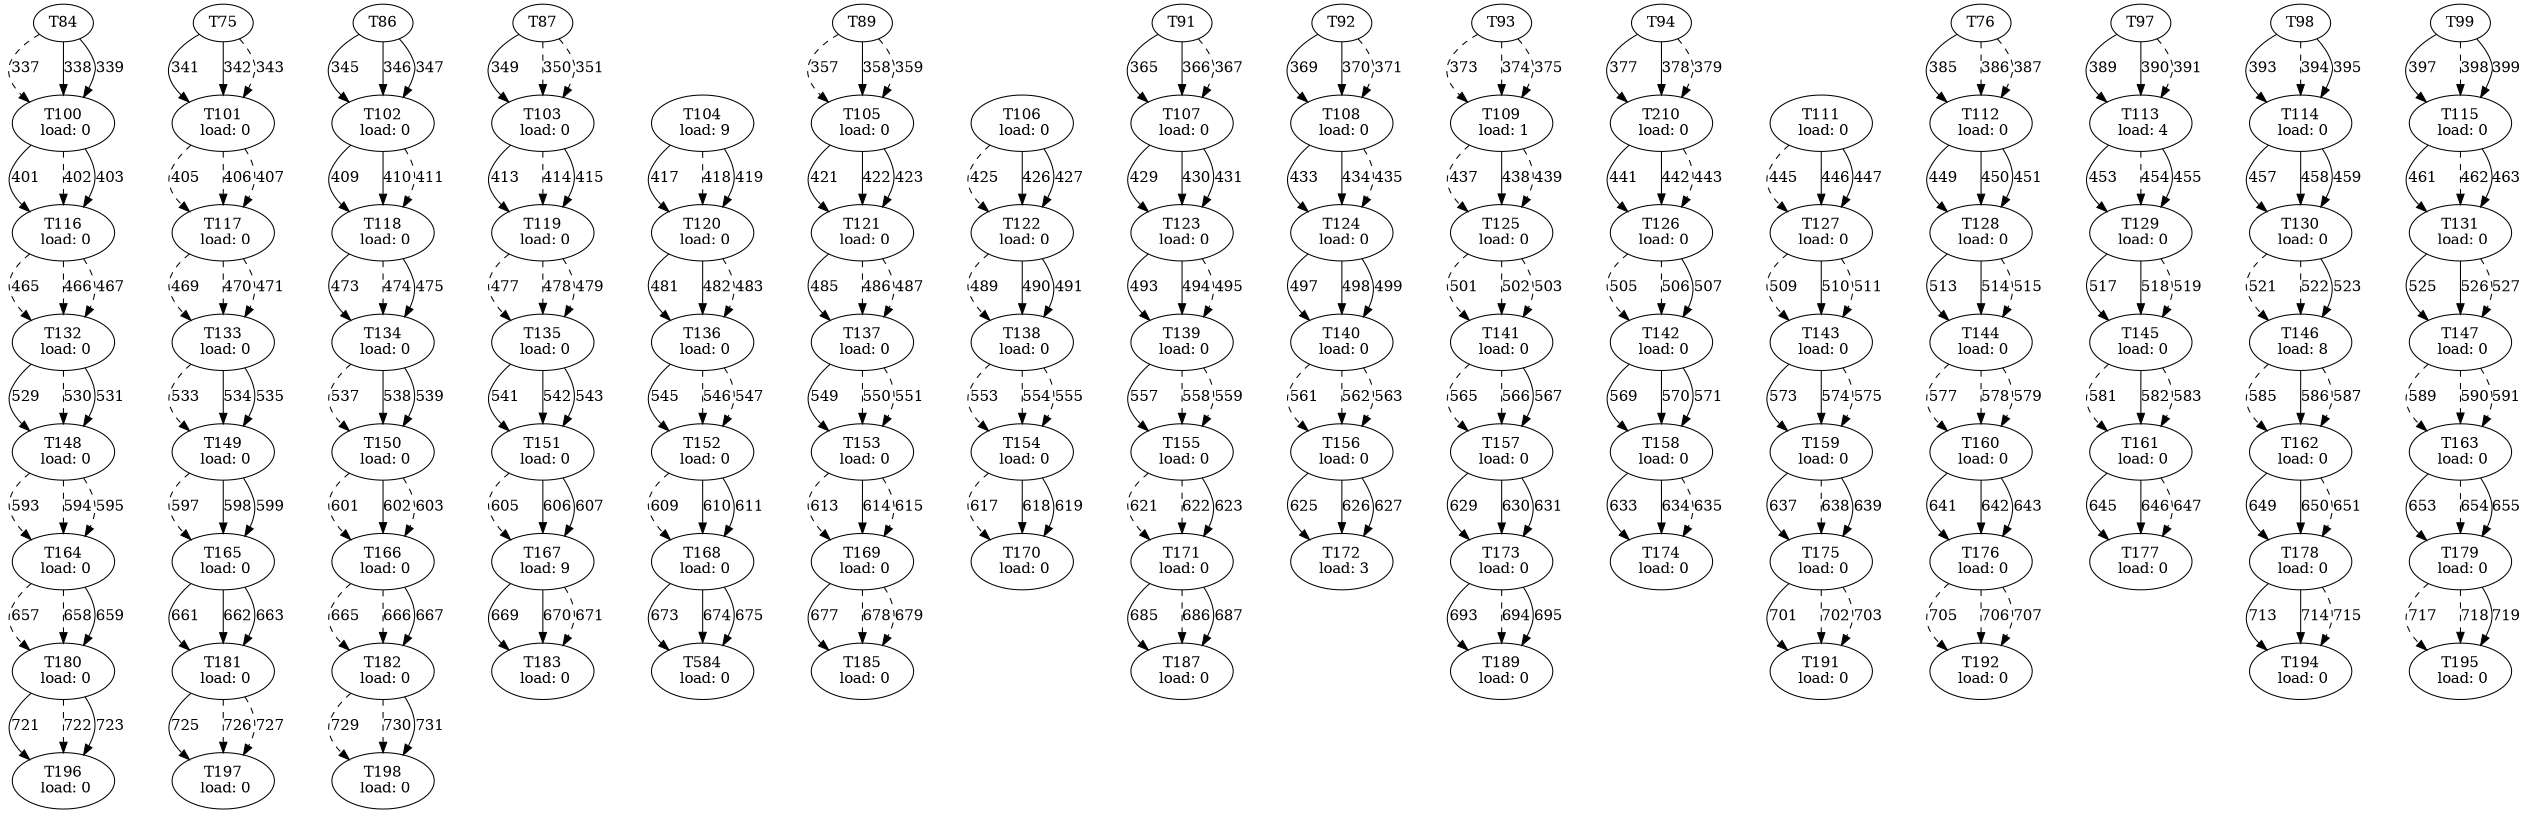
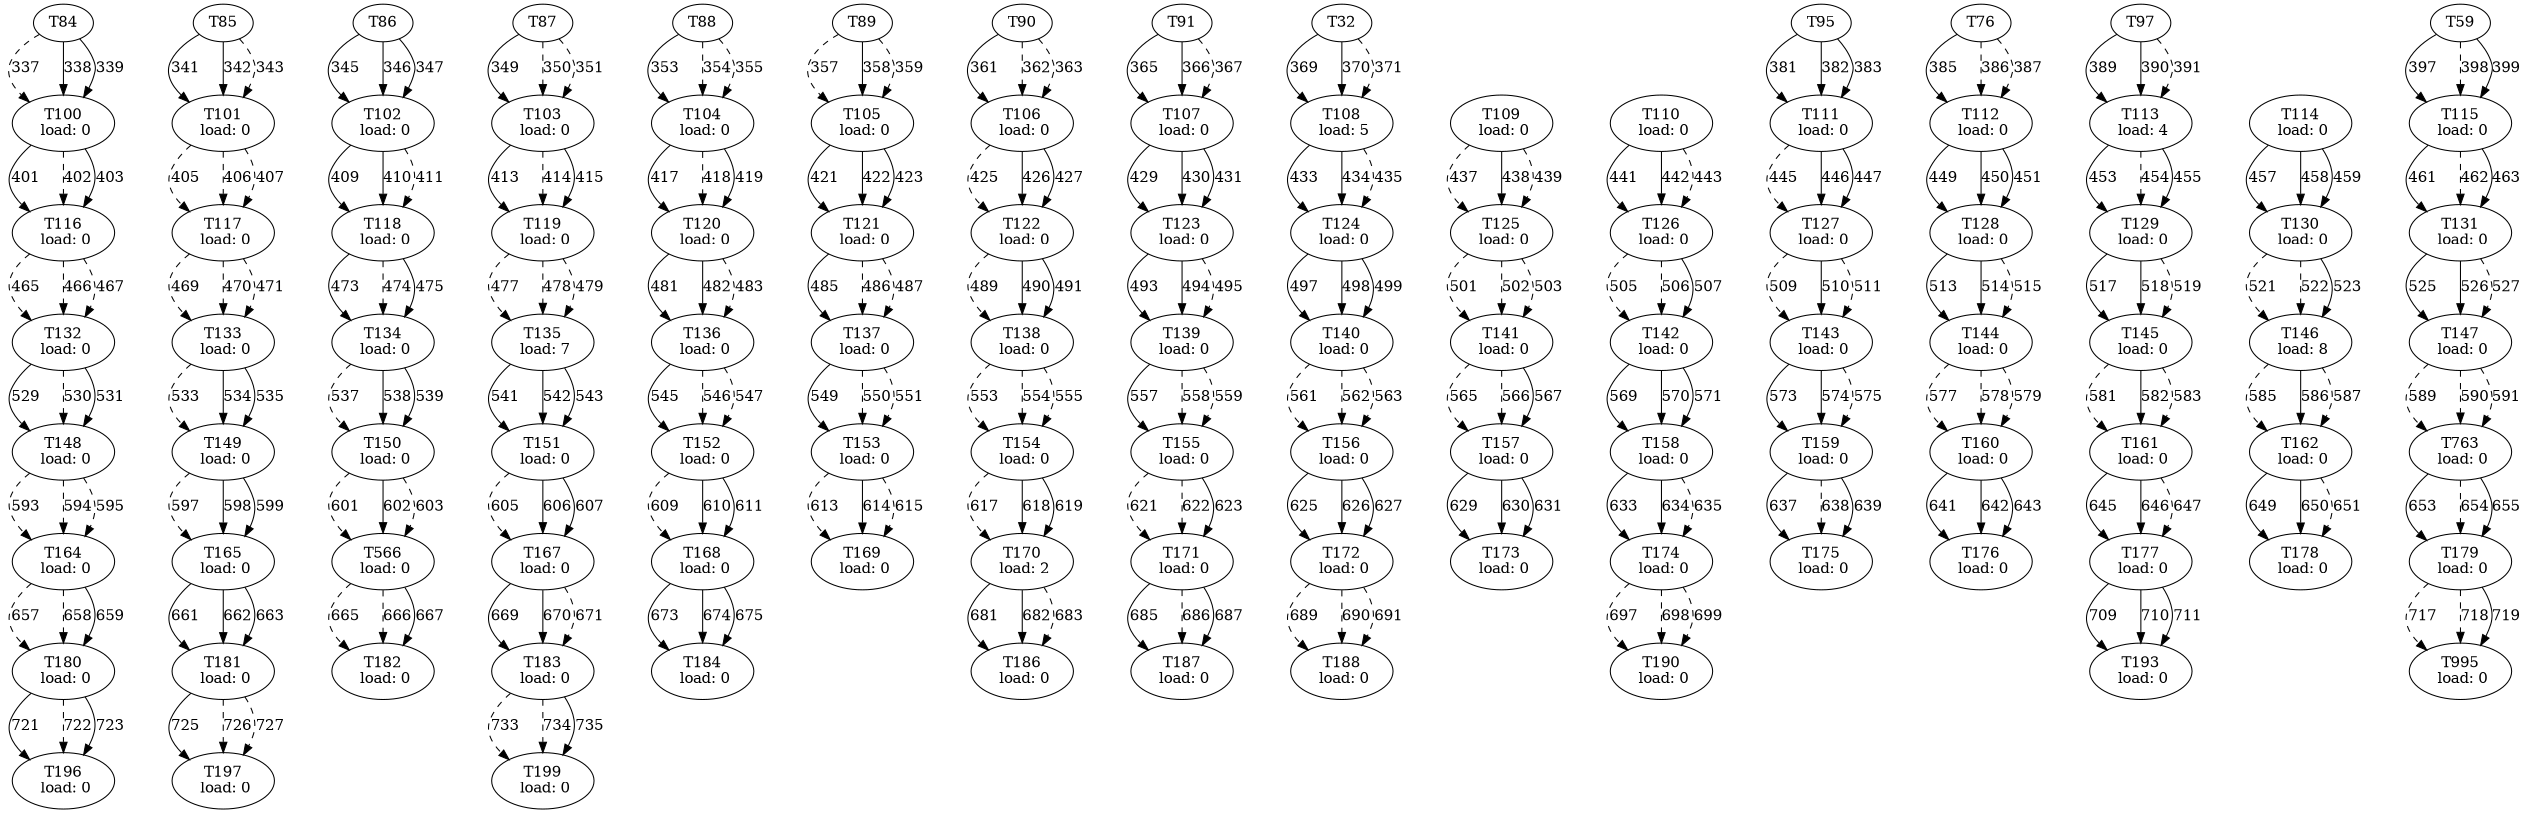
(223, 23) -> (223, 23)
none -> (703, 23)
none -> (1022, 23)
(1342, 23) -> (1342, 23)
(1502, 23) -> none
(1662, 23) -> none
none -> (1821, 23)
(2301, 23) -> none
(2461, 23) -> (2461, 23)
(703, 123) -> (703, 123)
(1342, 123) -> (1342, 123)
(1502, 123) -> (1502, 123)
(1662, 123) -> (1662, 123)
(543, 342) -> (543, 342)
(2461, 452) -> (2461, 452)
(383, 562) -> (383, 562)
(543, 562) -> (543, 562)
(1022, 562) -> (1022, 562)
(1342, 562) -> (1342, 562)
(703, 671) -> (703, 671)
(862, 671) -> none
none -> (1022, 671)
none -> (1342, 671)
(1502, 671) -> none
none -> (1662, 671)
(1821, 671) -> none
(1981, 671) -> none
none -> (2141, 671)
(2301, 671) -> none
(2461, 671) -> (2461, 671)
(383, 781) -> none
none -> (543, 781)
